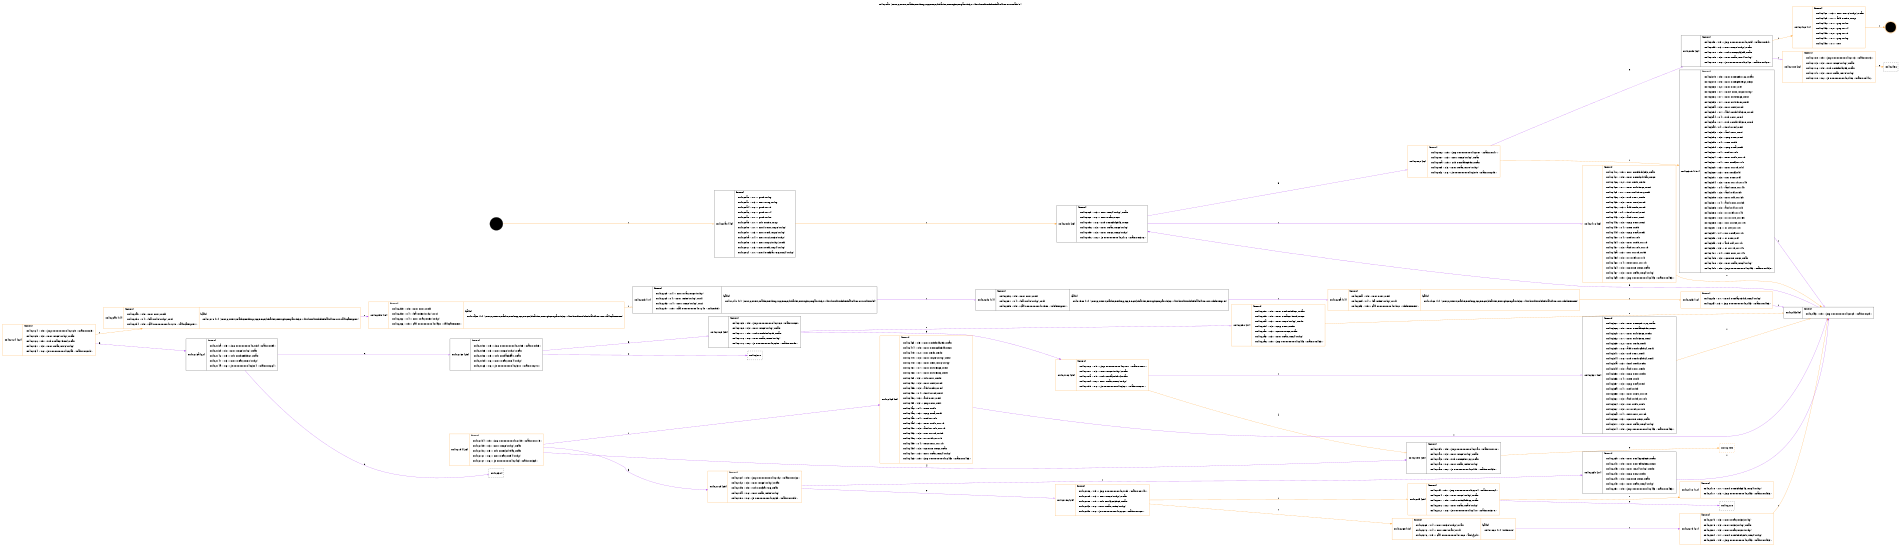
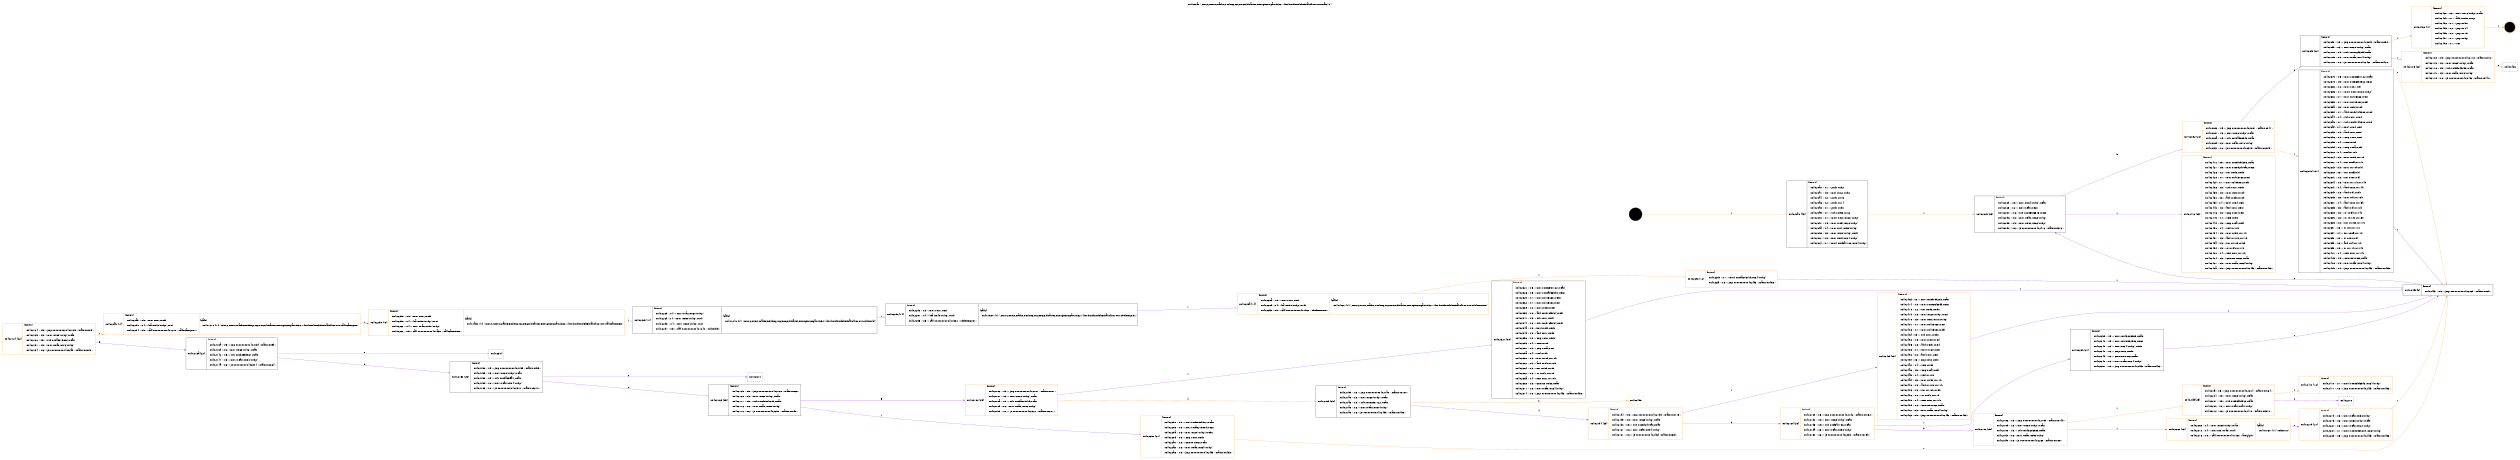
(1751, 281) -> (2424, 173)
(1743, 340) -> (1991, 290)
(974, 468) -> (1498, 413)
(1270, 514) -> (2116, 429)
